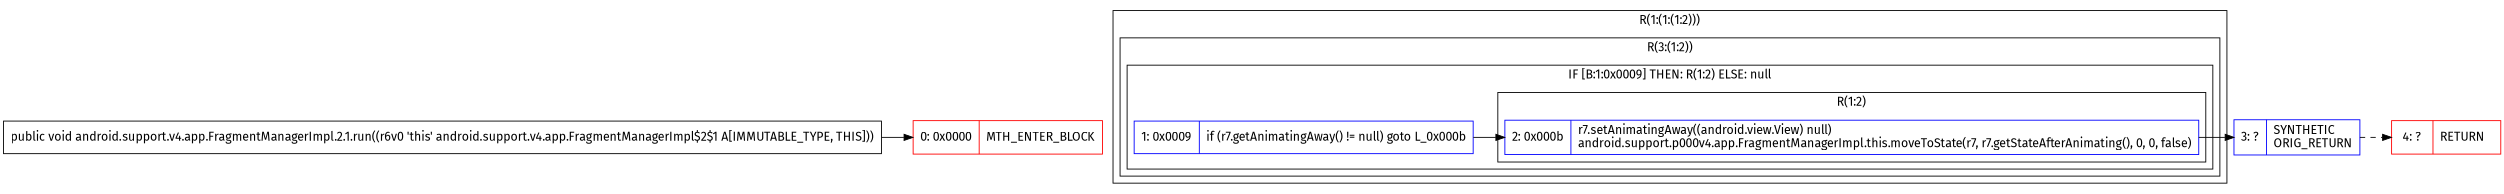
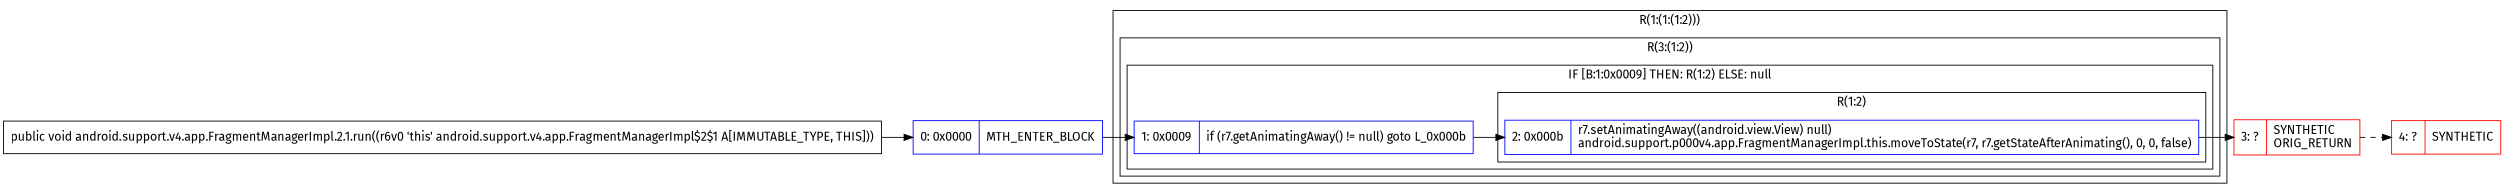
(1008, 137) -> (1008, 137)
none -> (1114, 137)
(2297, 137) -> (2297, 137)
(2462, 137) -> (2463, 137)
